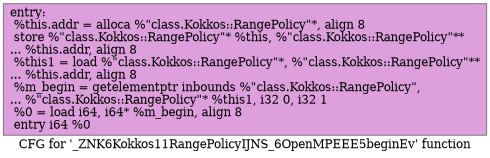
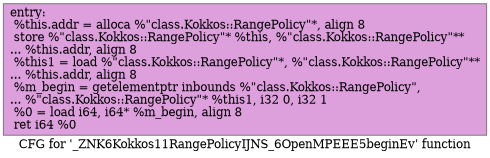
(50, 125) -> (43, 125)
